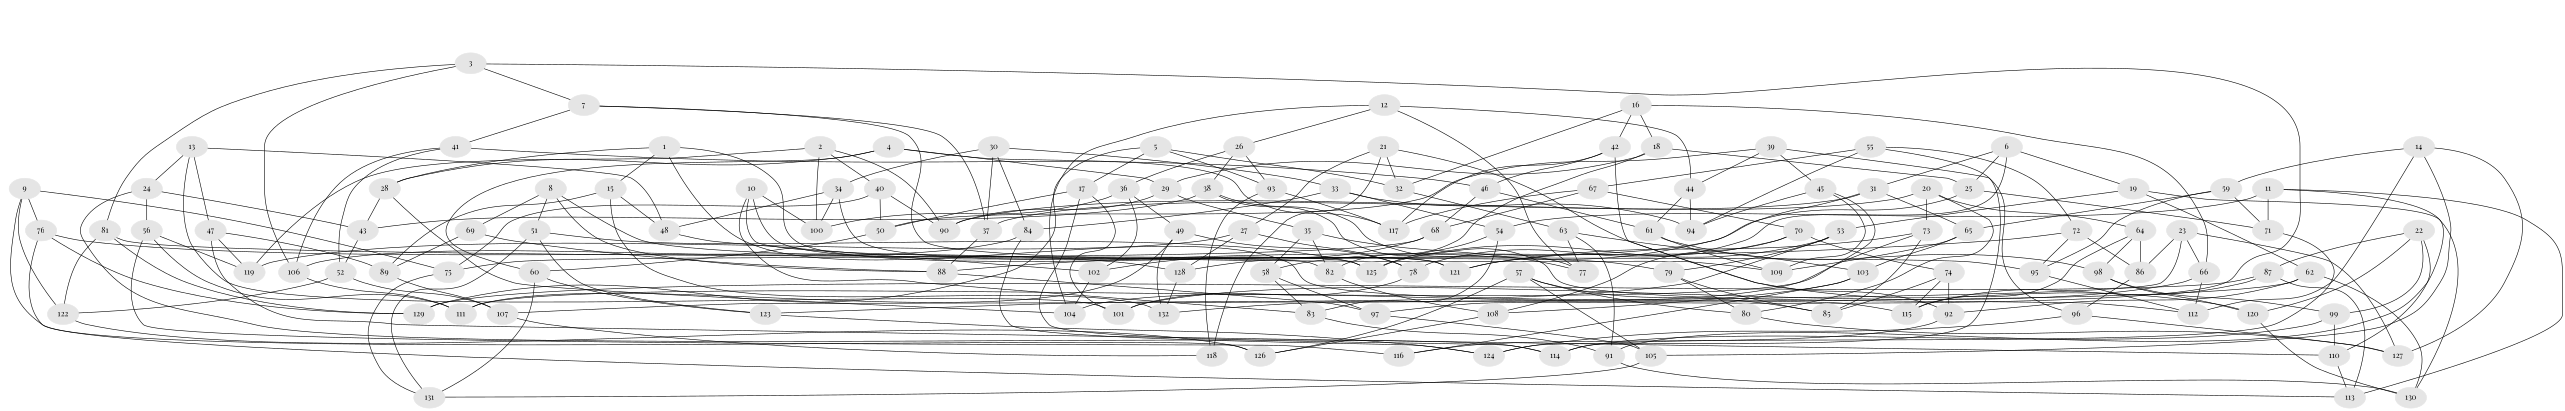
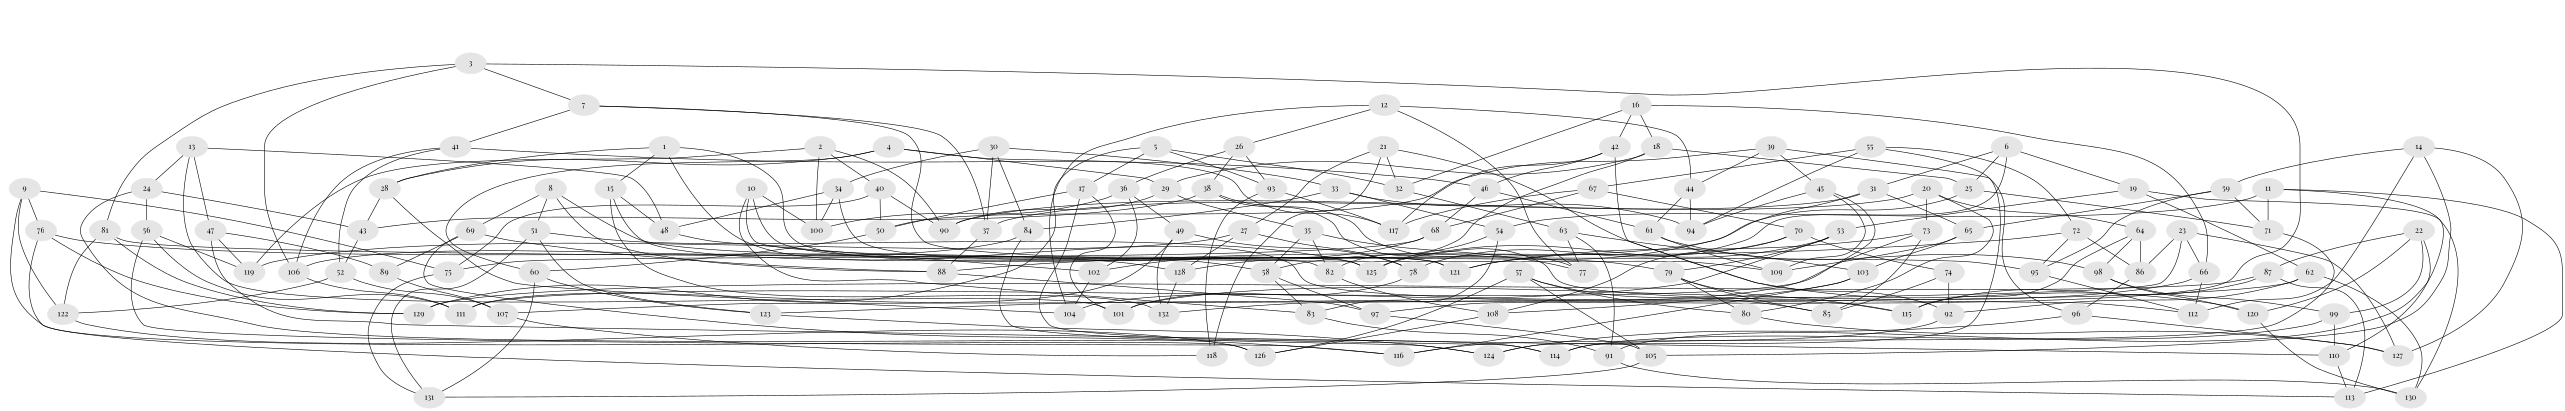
(487, 208) -> (921, 261)
(1928, 293) -> (1786, 297)
none -> (771, 327)
